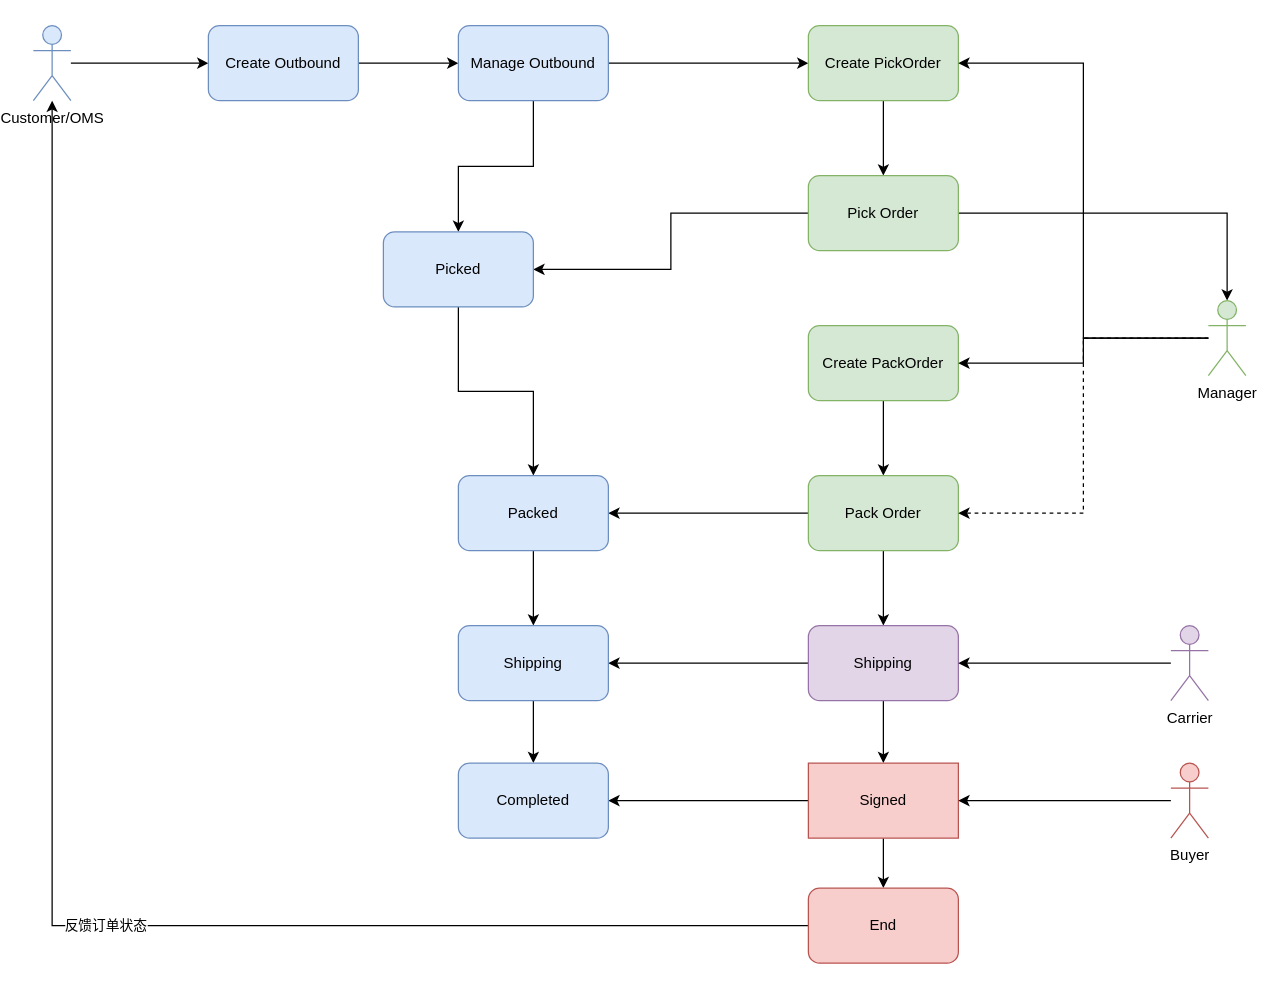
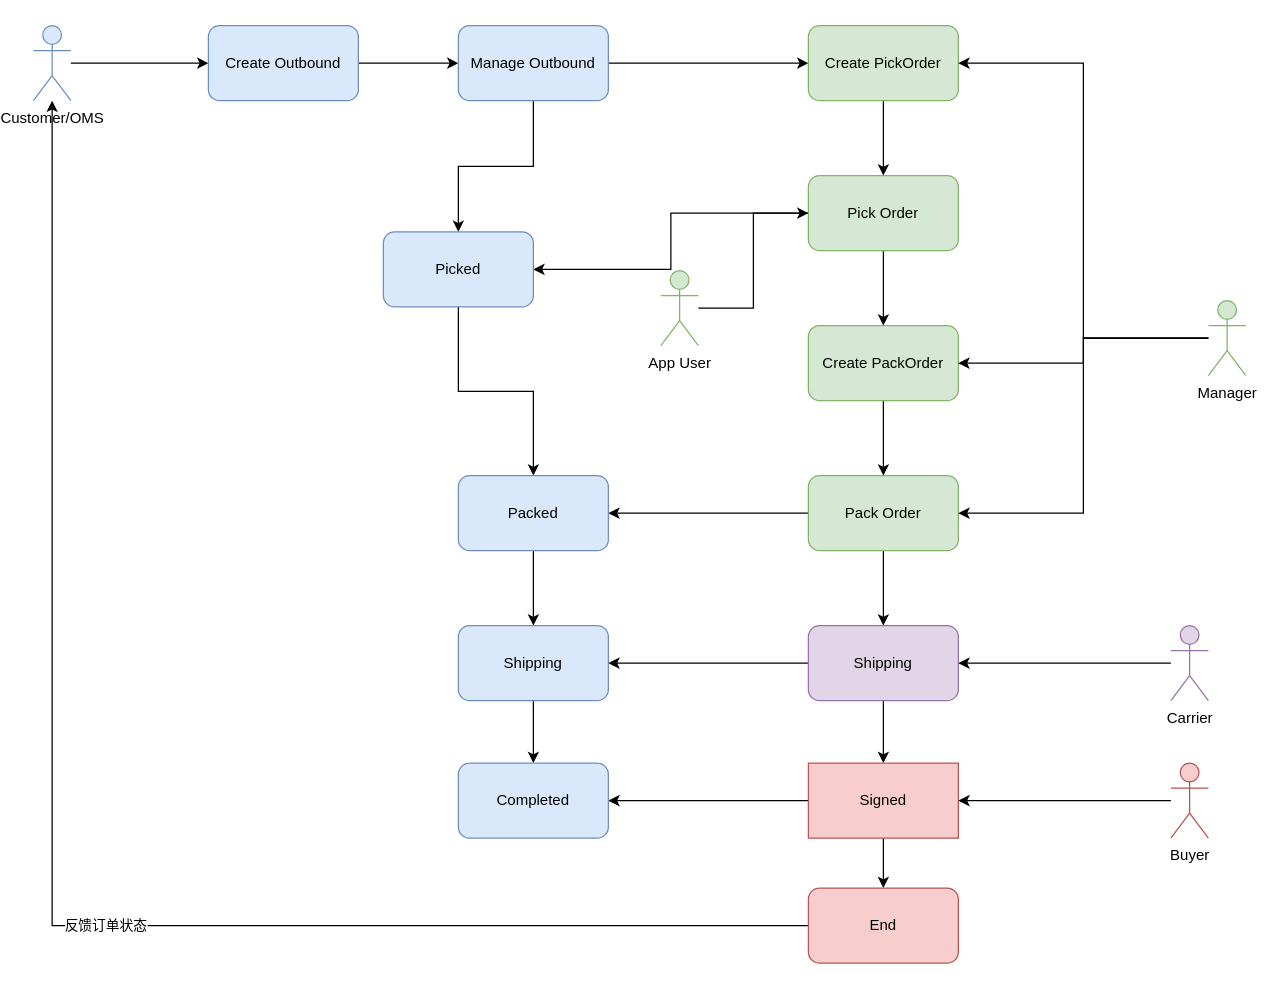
(1132, 213) -> (883, 284)
none -> (753, 289)
none -> (679, 308)
(1083, 496) -> (1083, 496)
